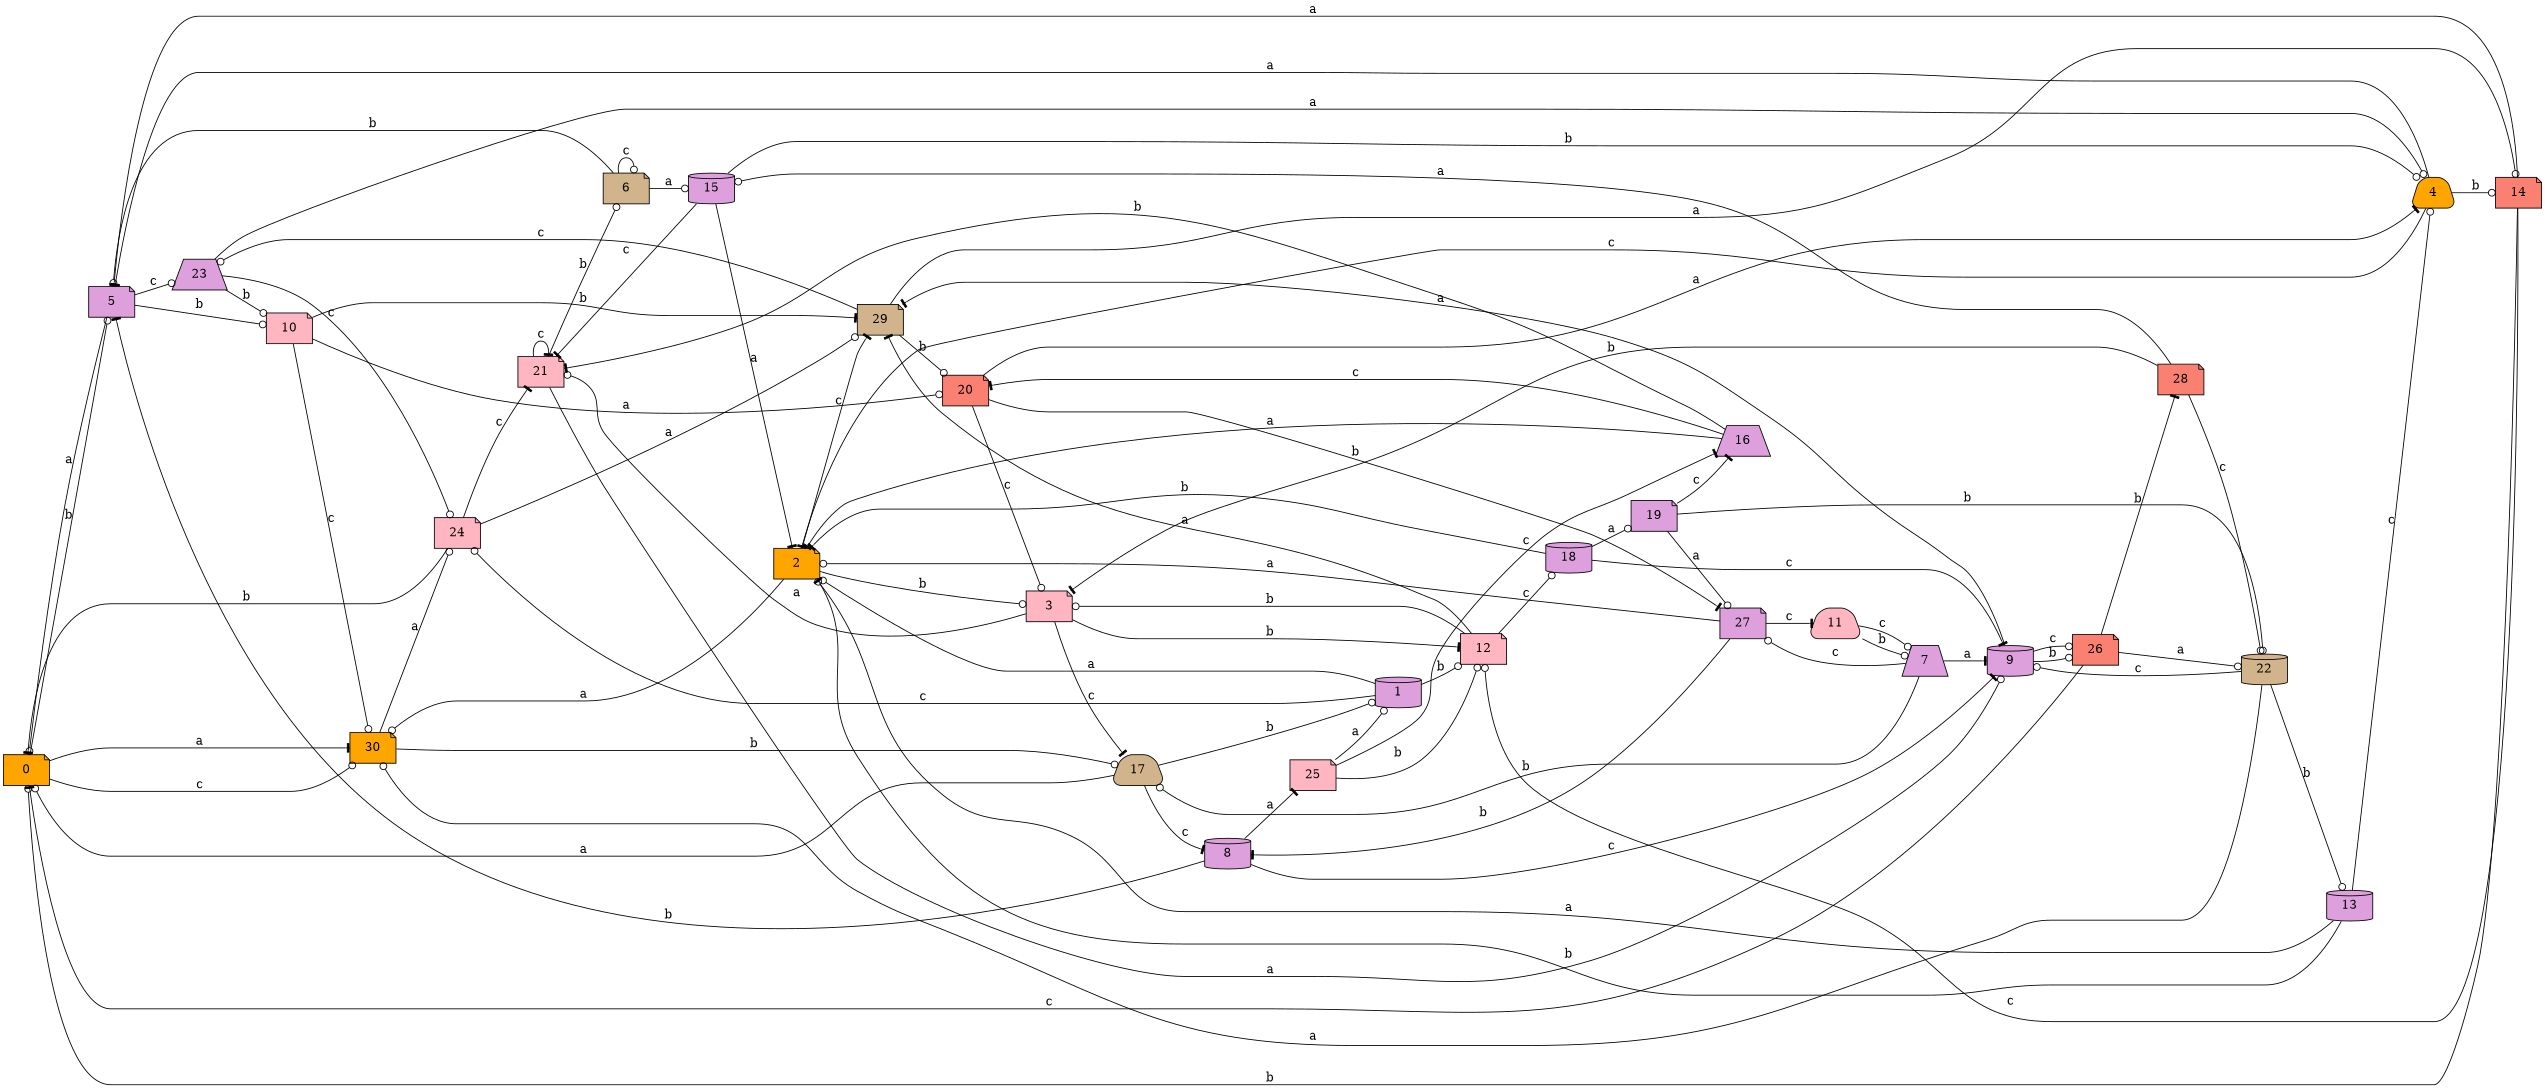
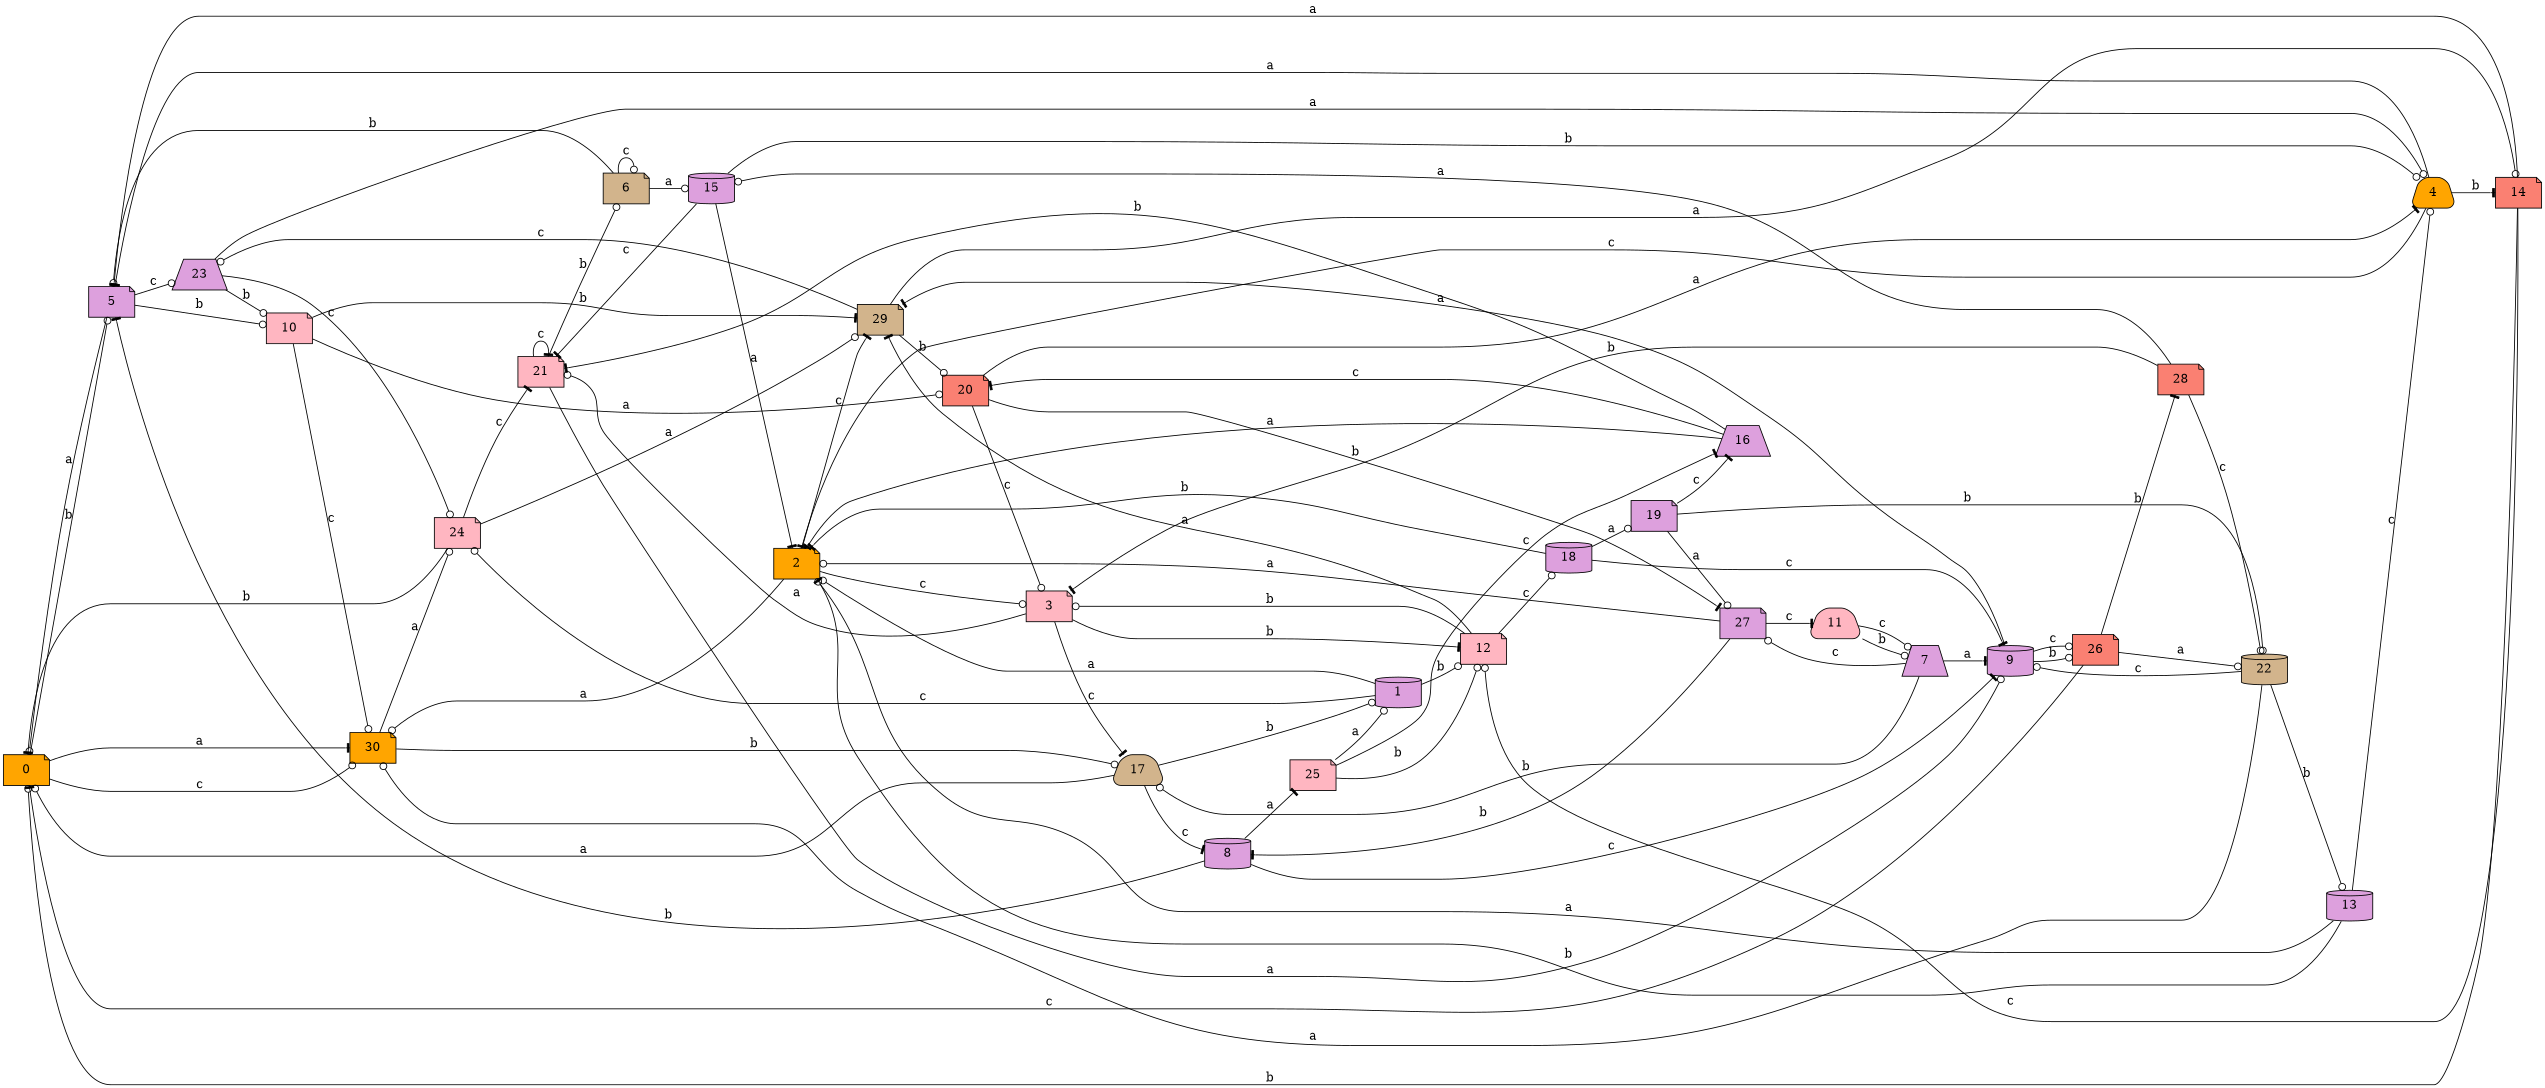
(2470, 193) -> (2471, 193)
(923, 585) -> (923, 585)
